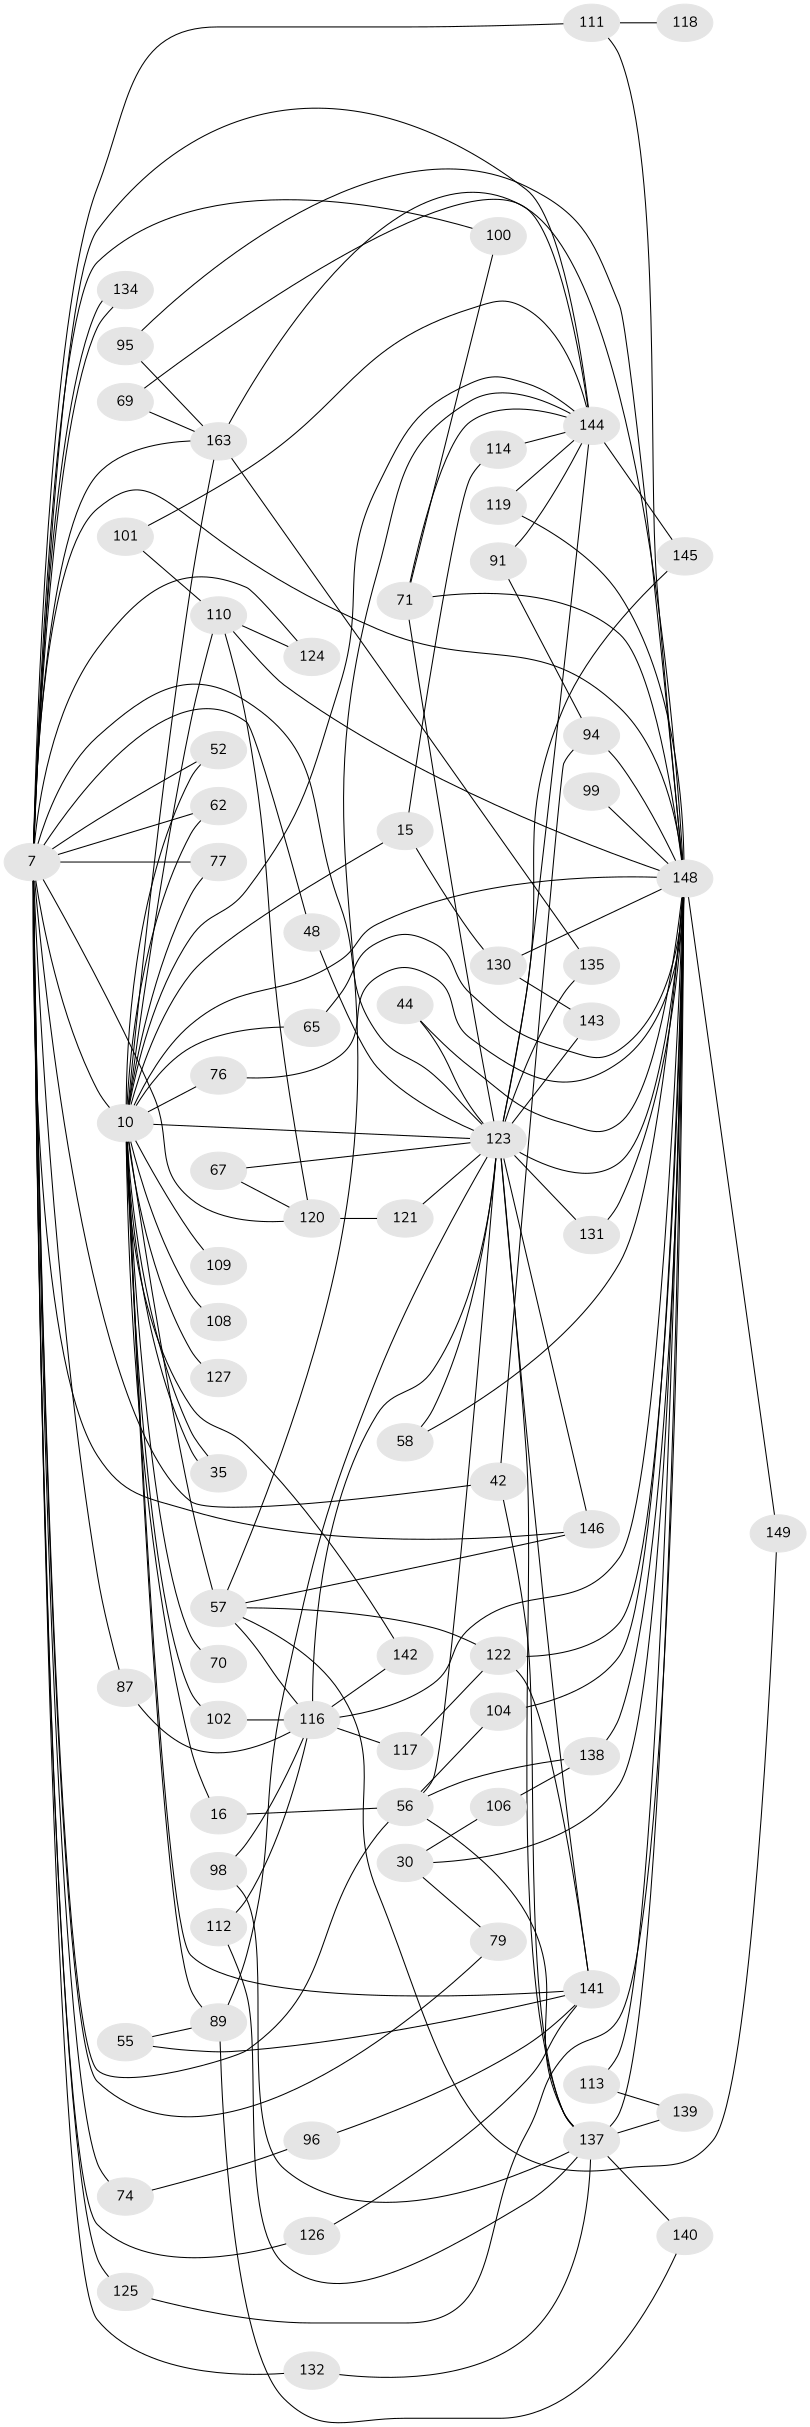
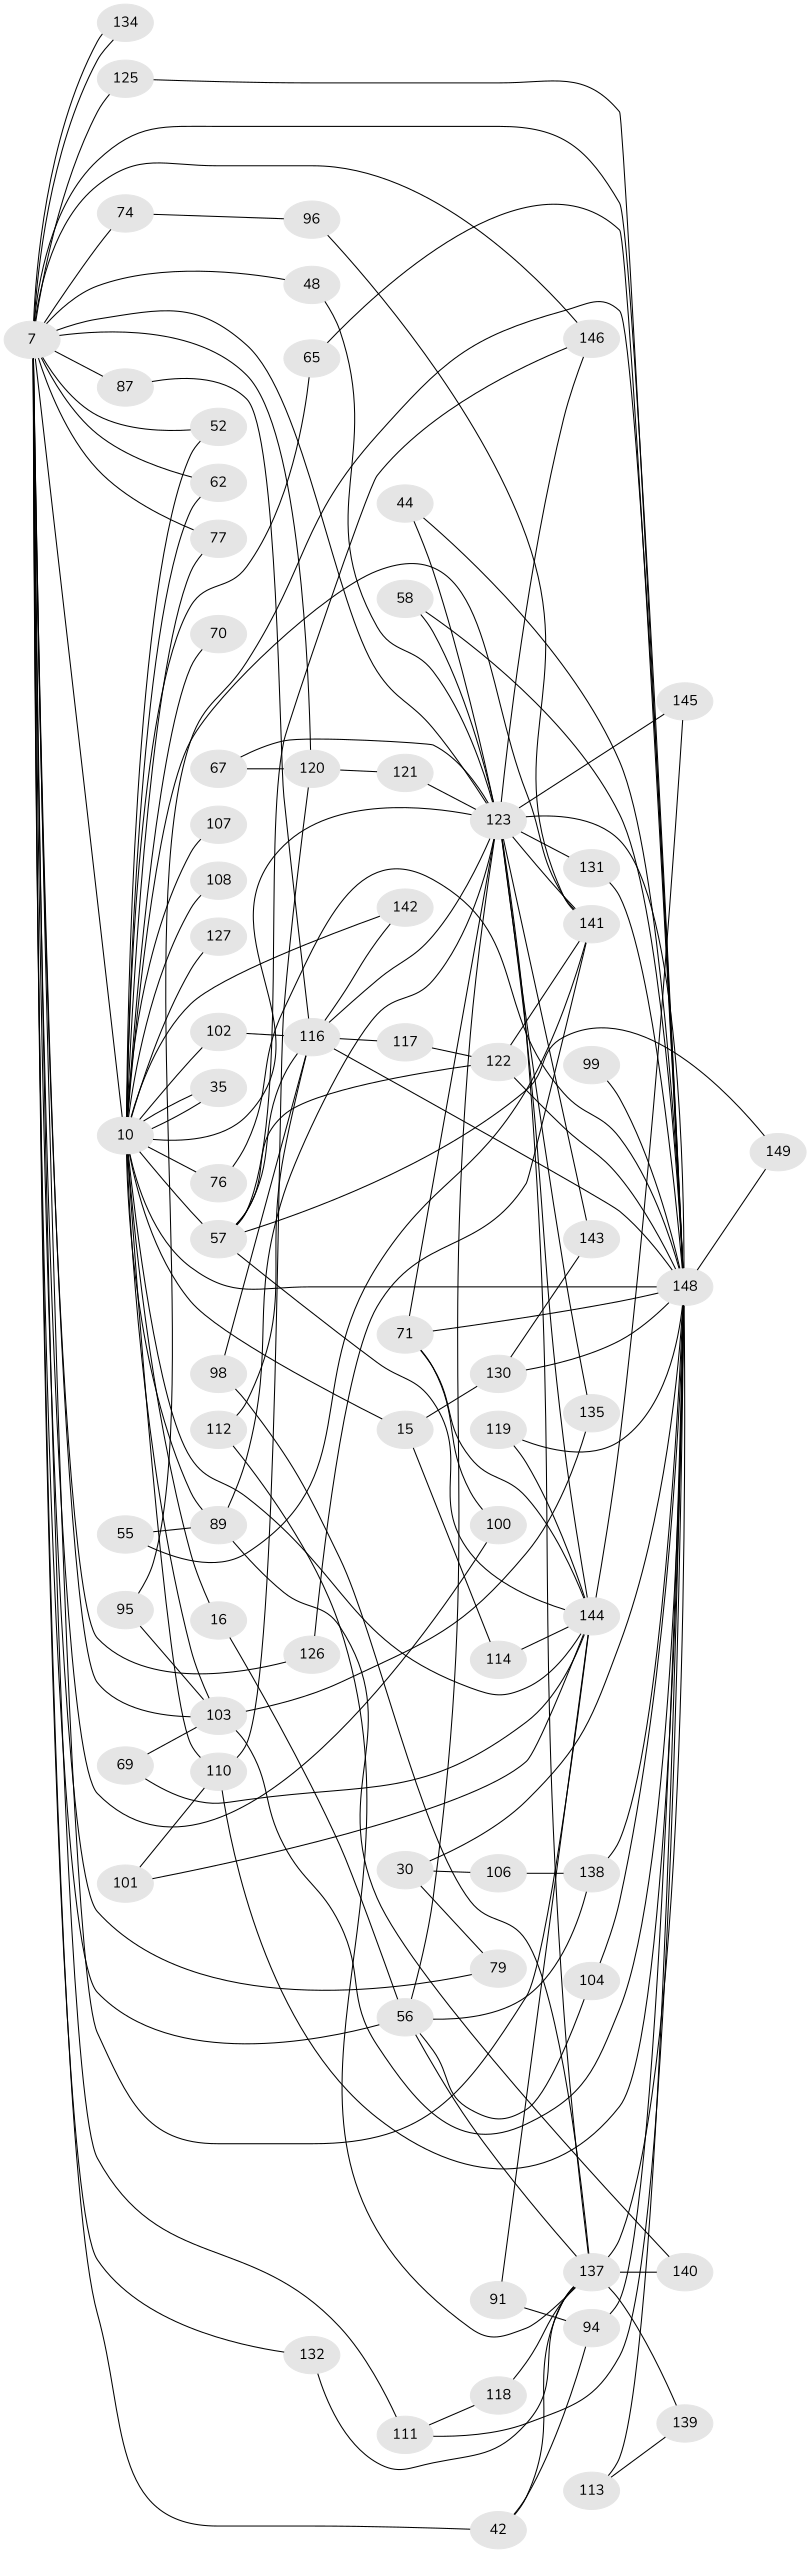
(219, 441) -> (219, 1716)
(312, 657) -> none
(219, 1266) -> (219, 825)
none -> (544, 2333)
